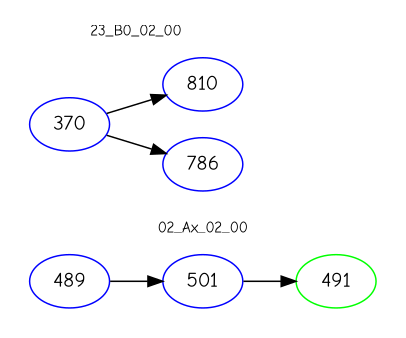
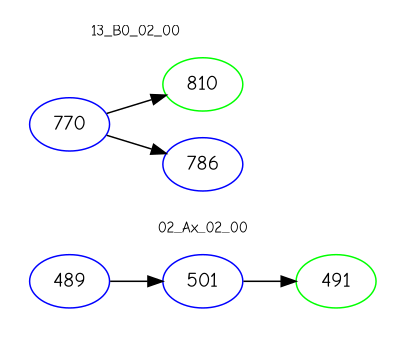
(136, 32) -> (136, 32)
(203, 84) -> (203, 84)
(70, 124) -> (70, 124)
